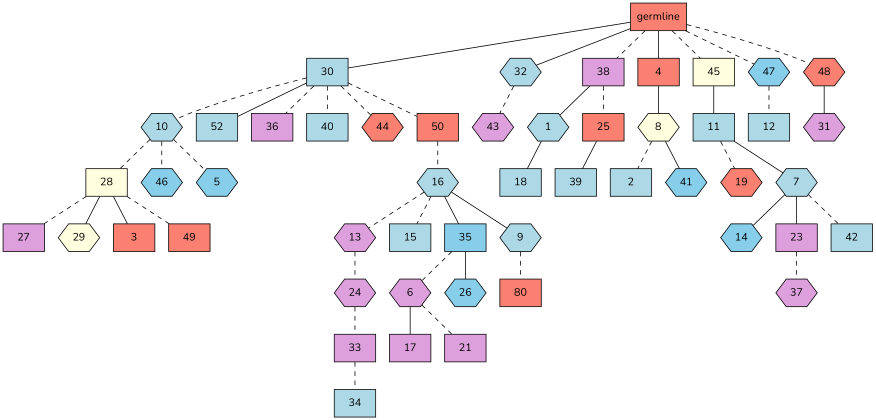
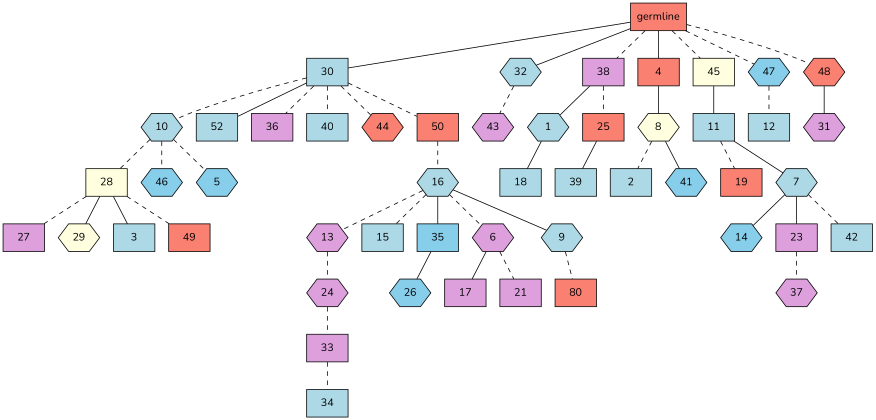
(741, 182) -> (741, 182)
(134, 238) -> (134, 238)
(437, 266) -> (465, 210)
